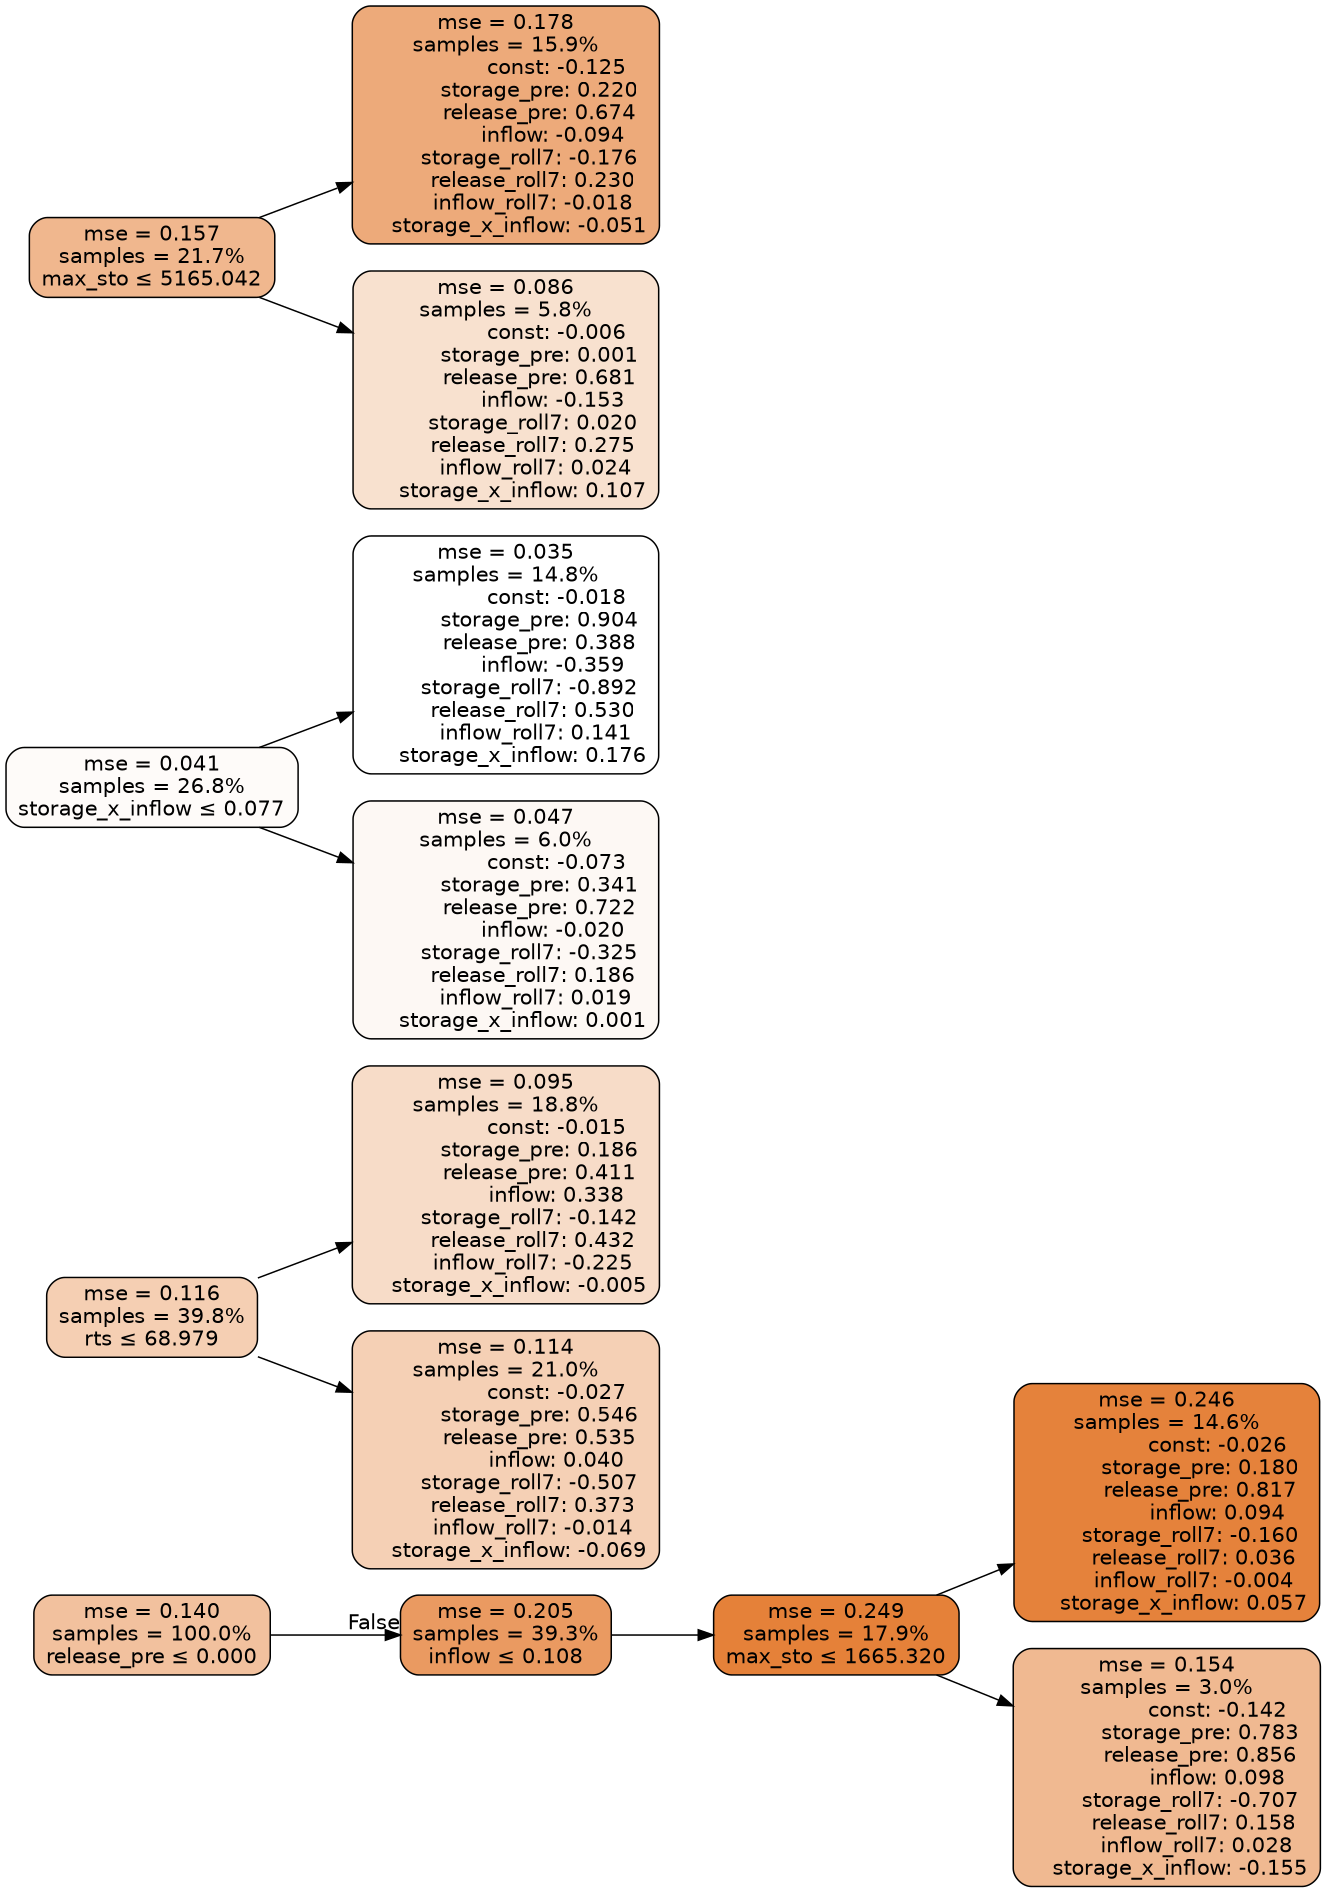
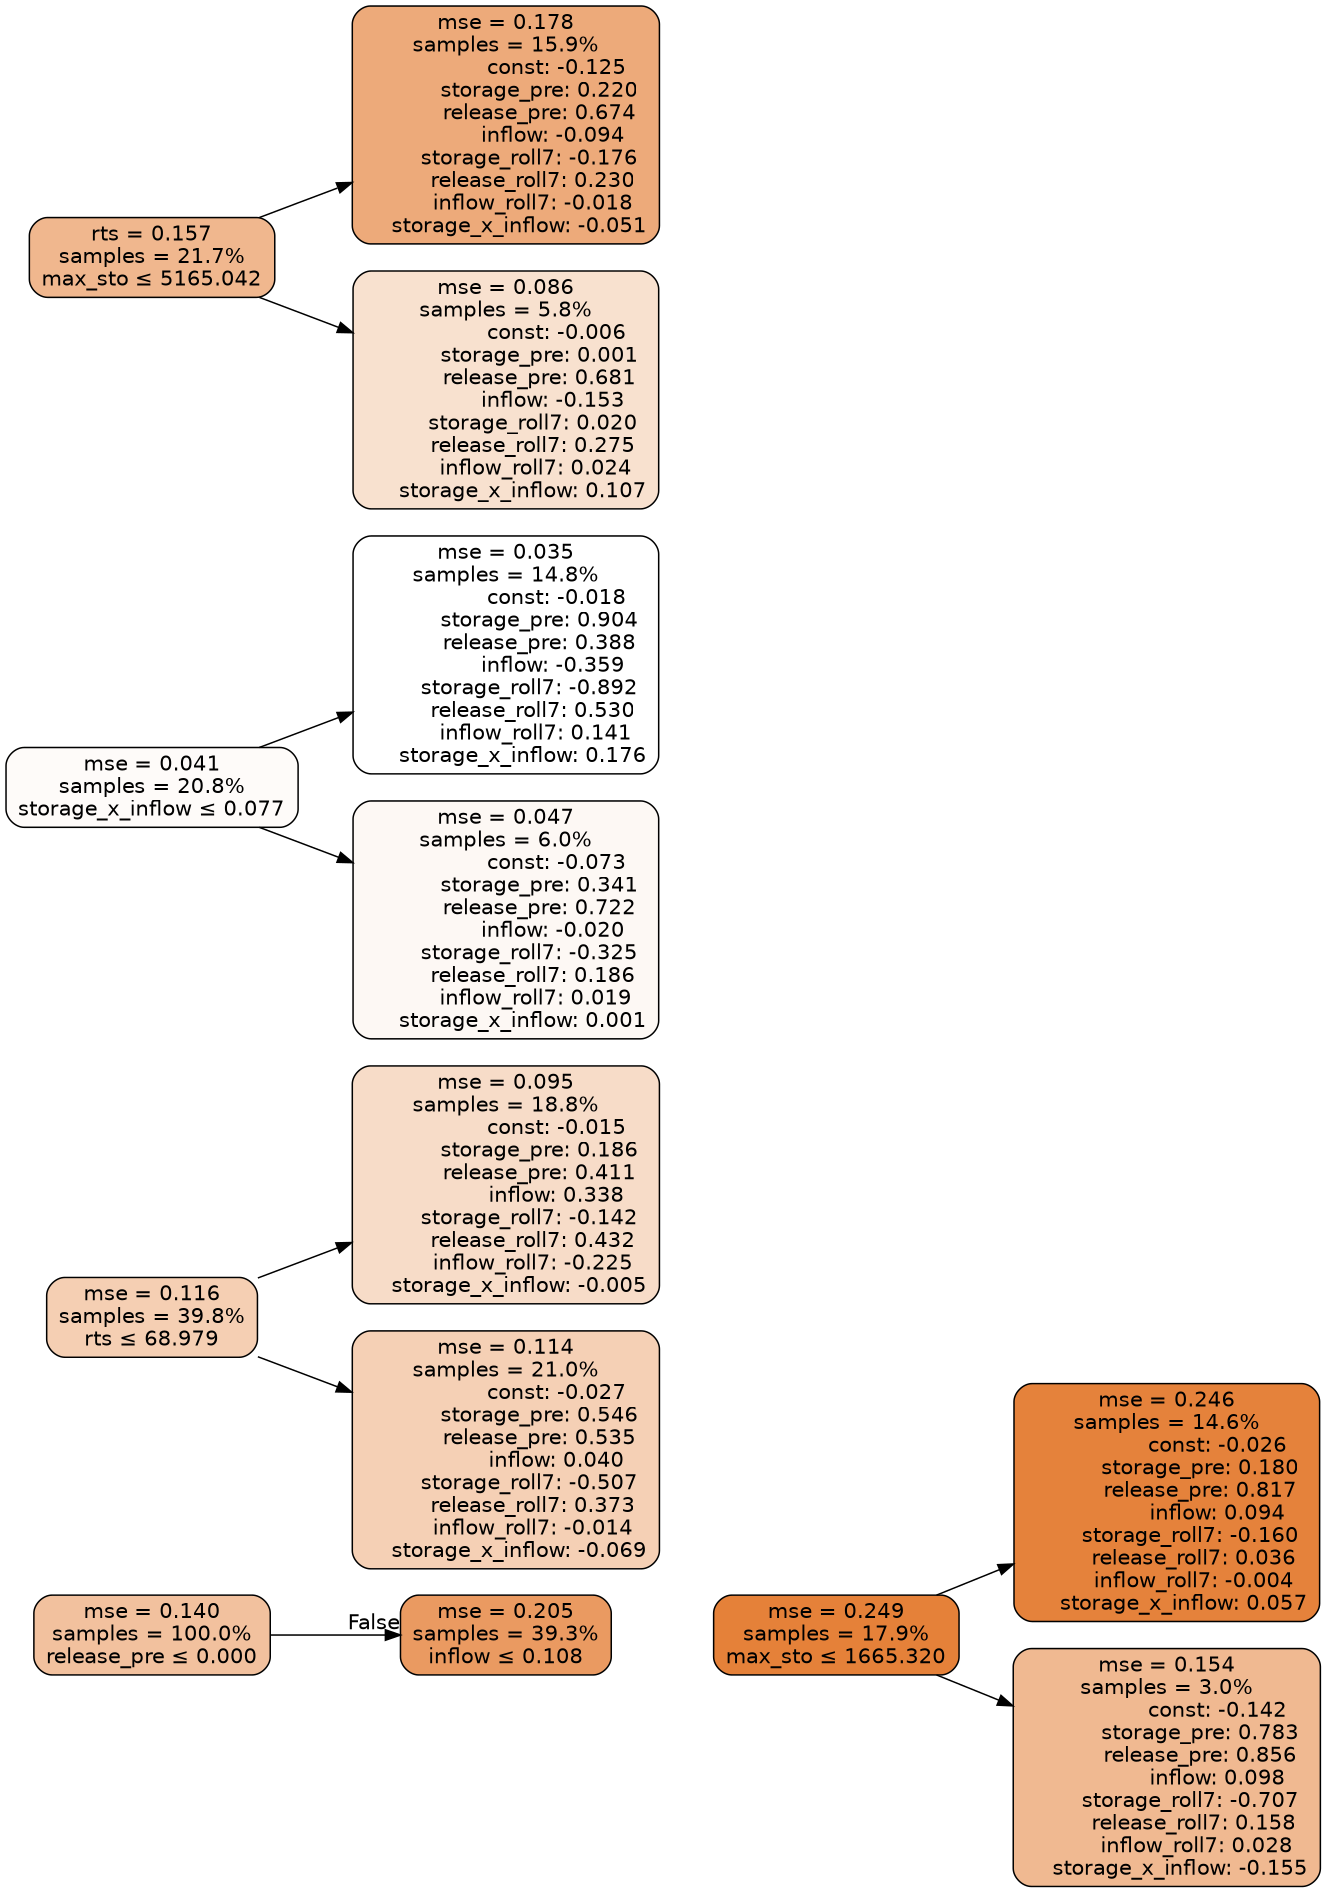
(152, 257) -> (152, 257)
(152, 787) -> (152, 787)
(655, 1635) -> none
